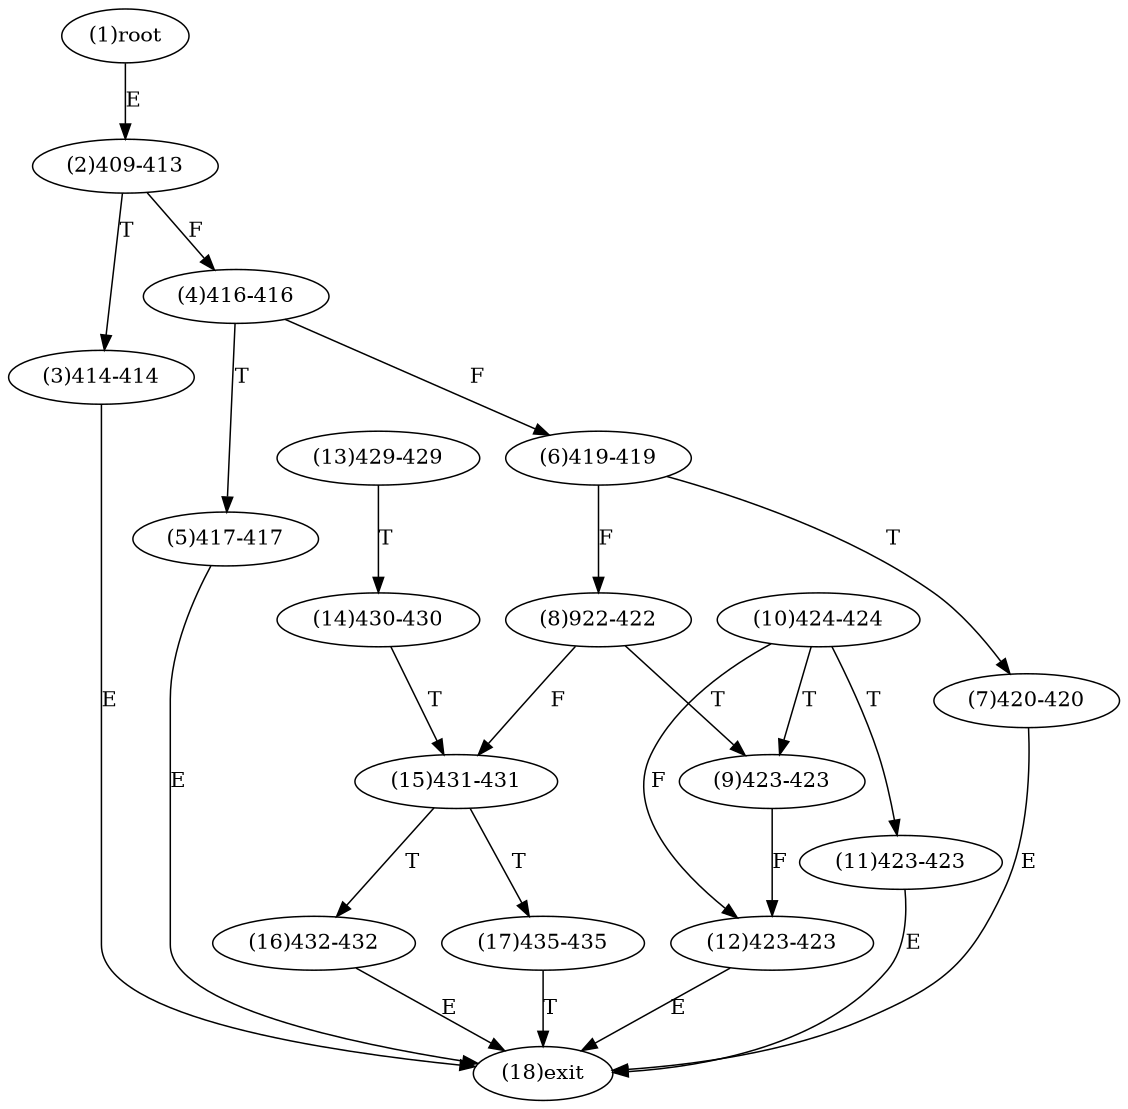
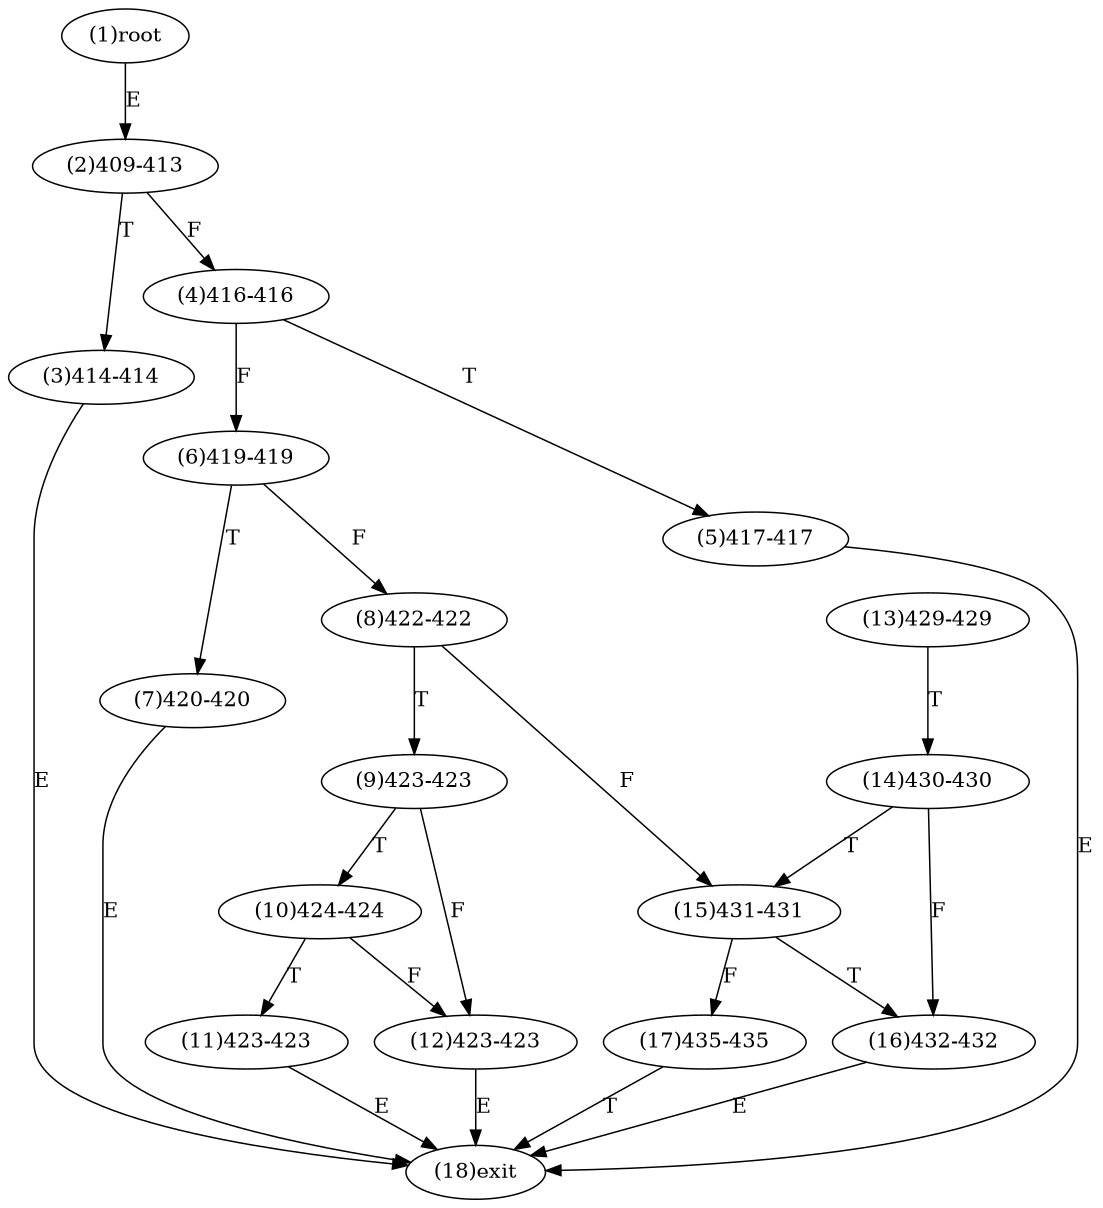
(598, 620) -> (414, 620)
(798, 693) -> (372, 841)
(519, 862) -> (730, 977)
none -> (931, 904)
